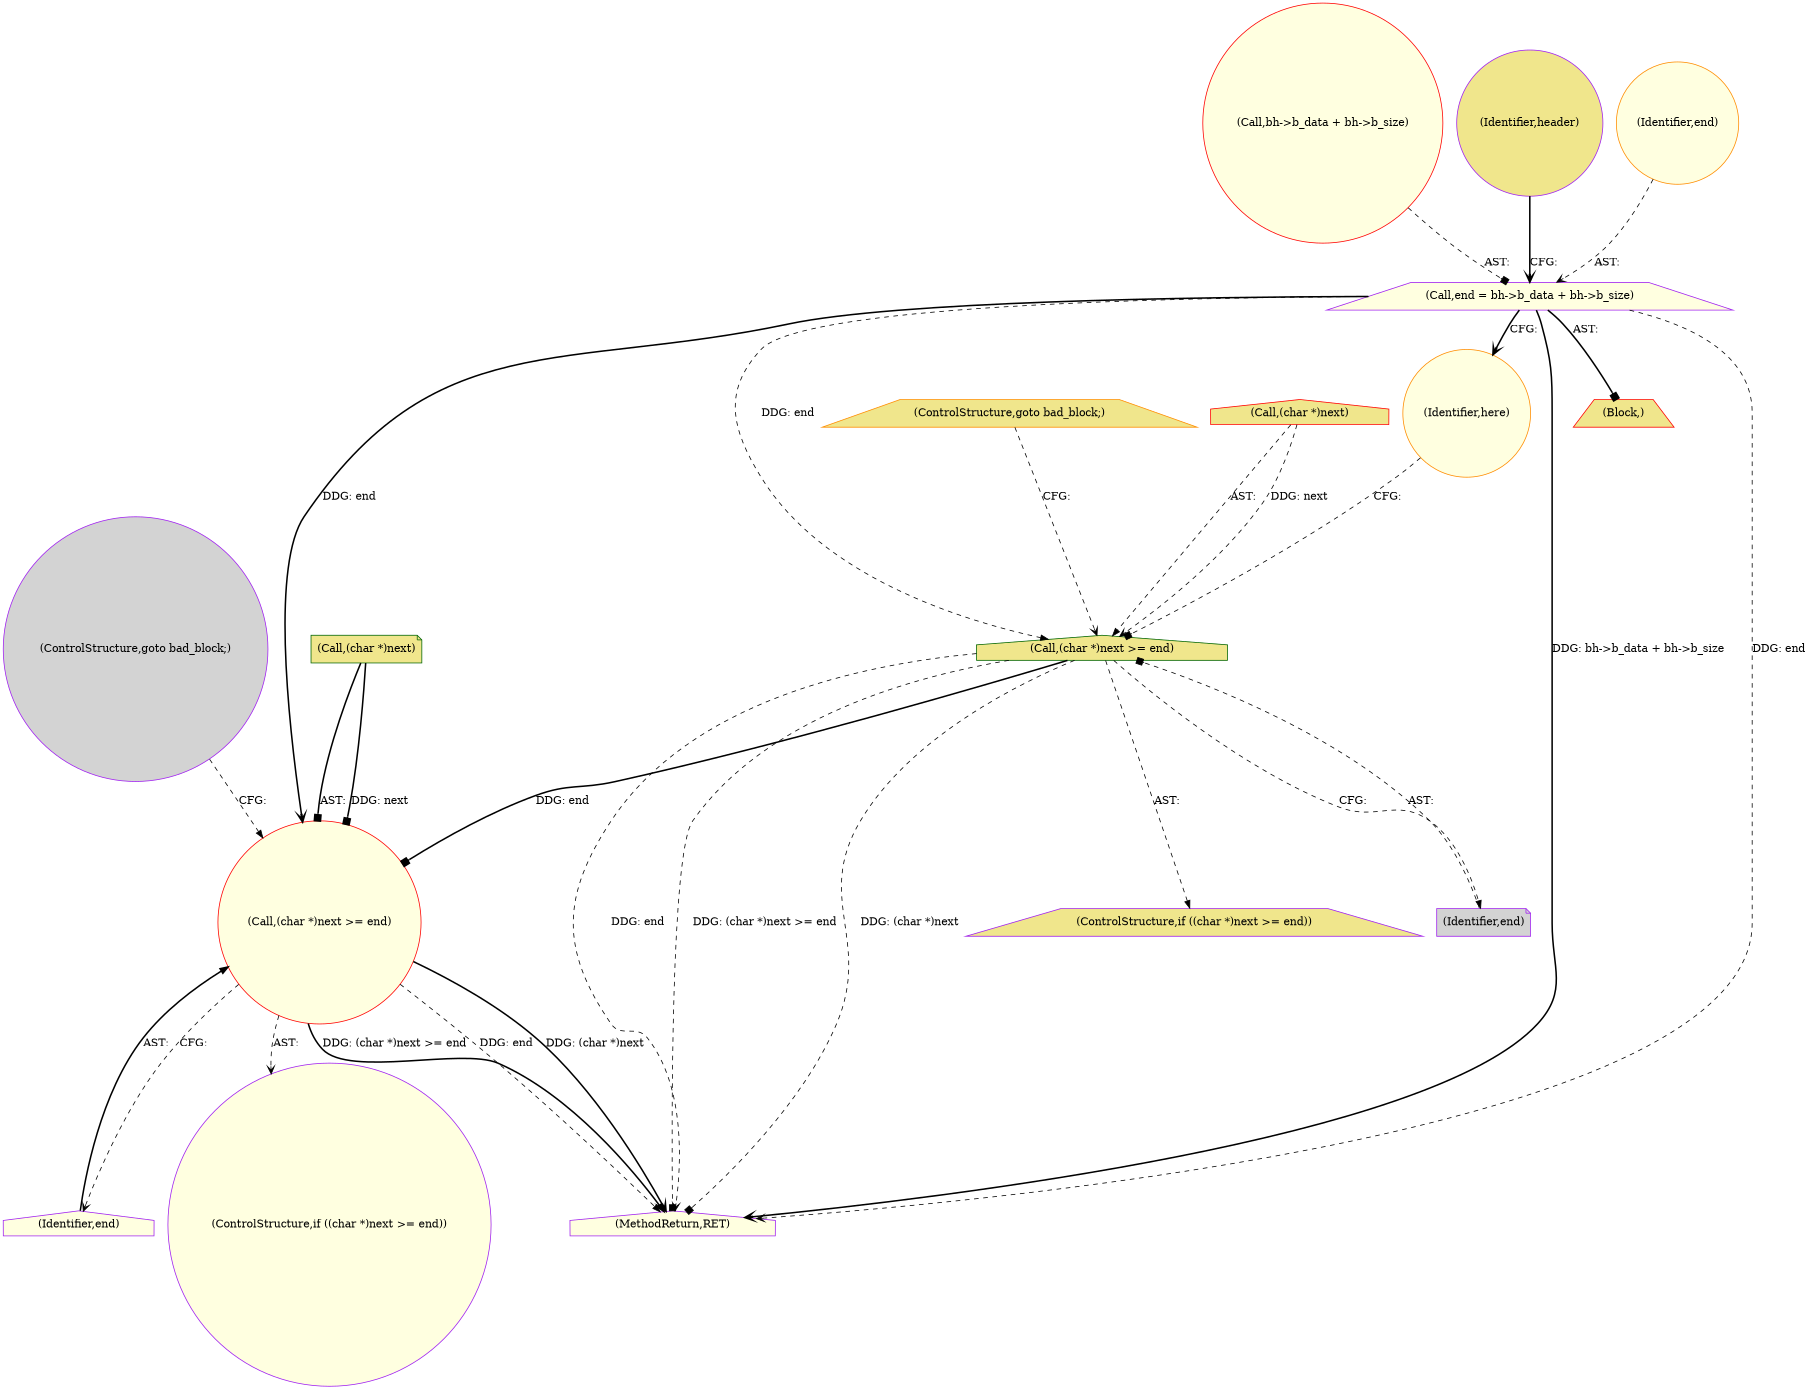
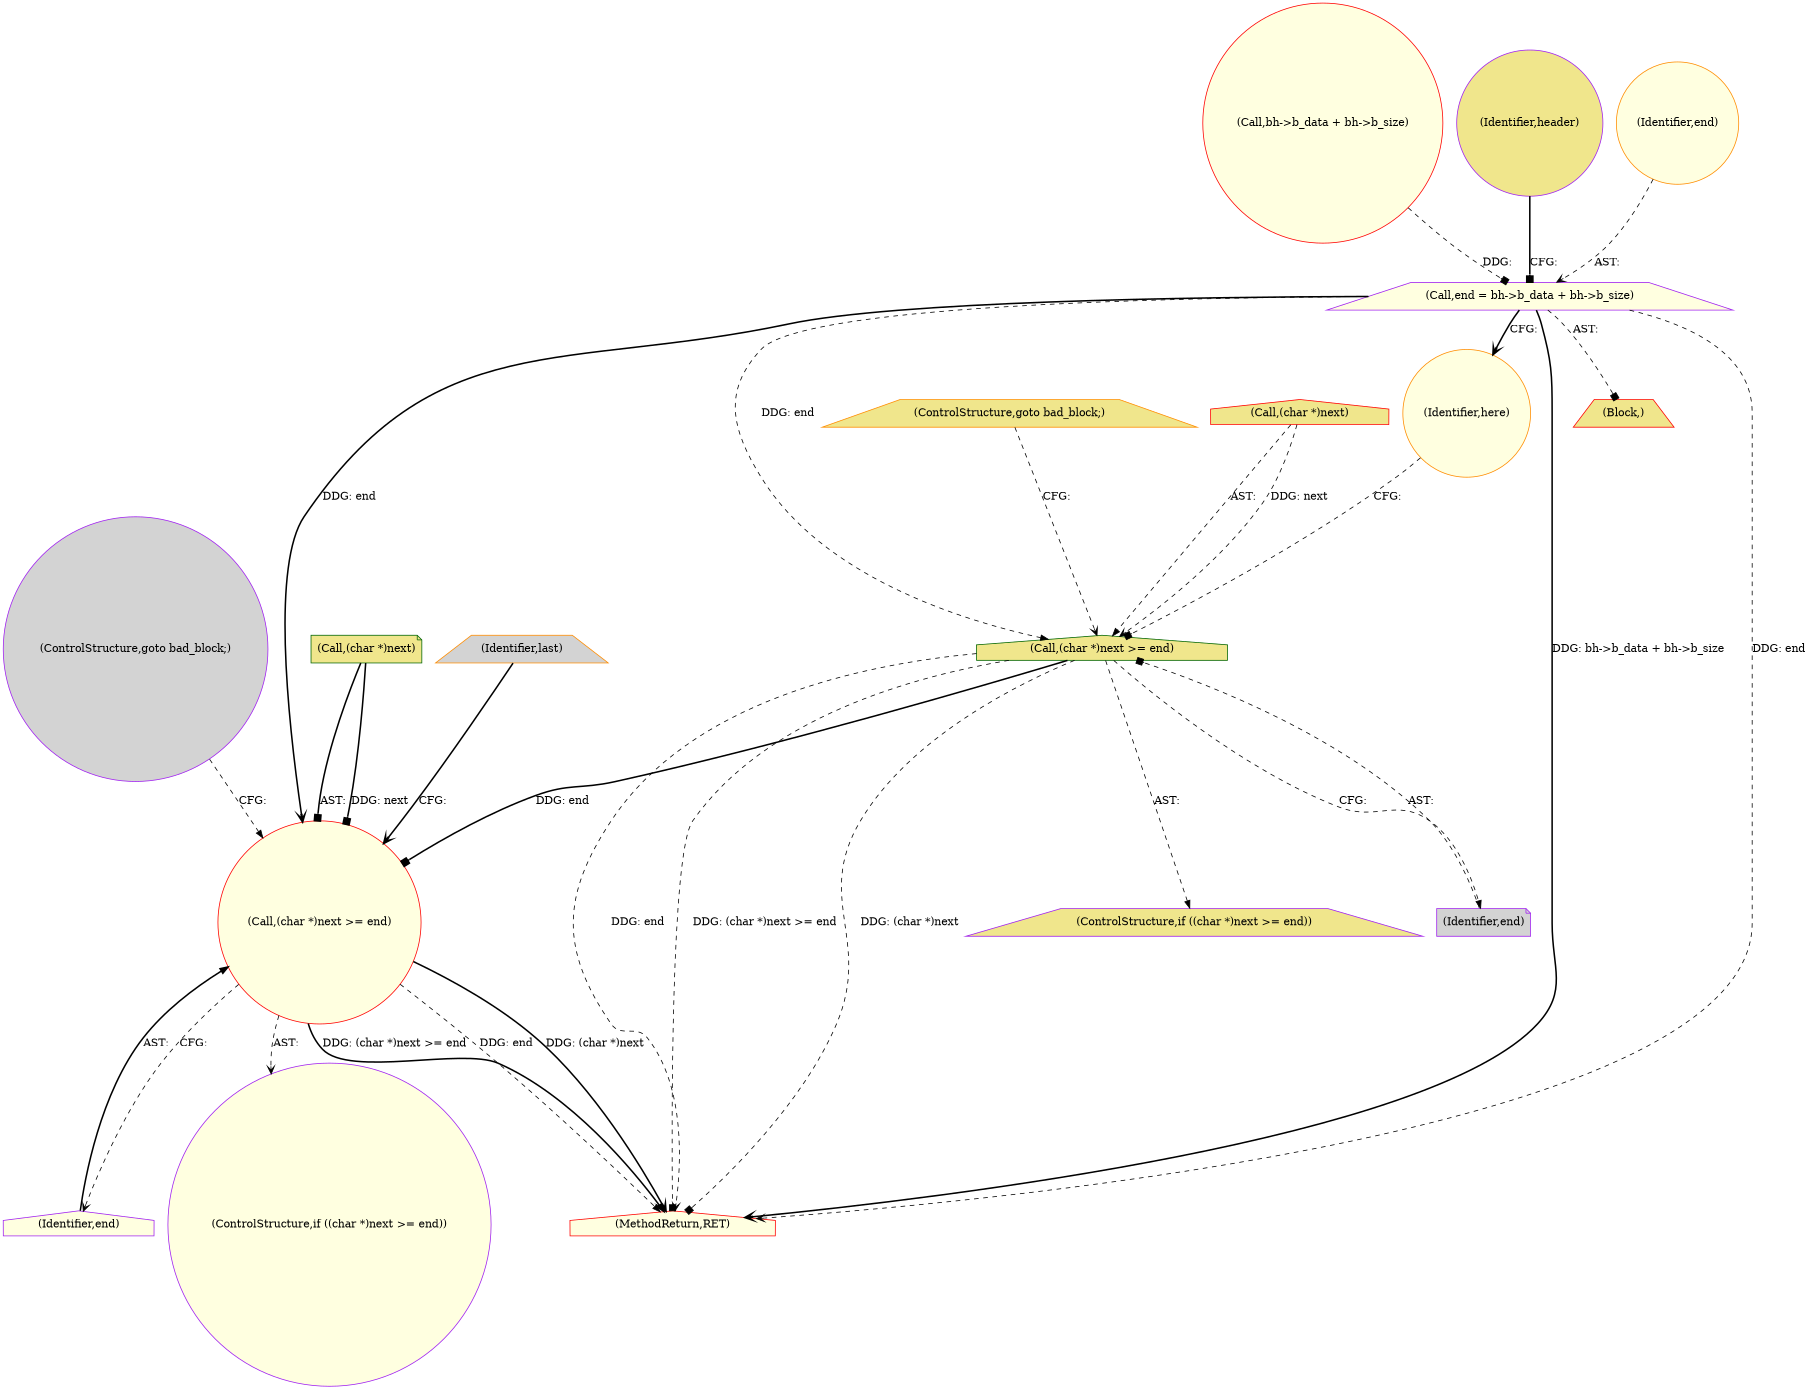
(1530, 235) -> (1530, 235)
(1499, 263) -> (1499, 263)
(1583, 349) -> (1583, 349)
none -> (522, 649)
(673, 1225) -> (673, 1225)
